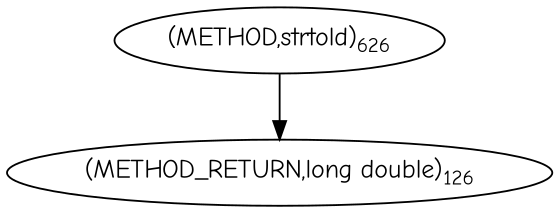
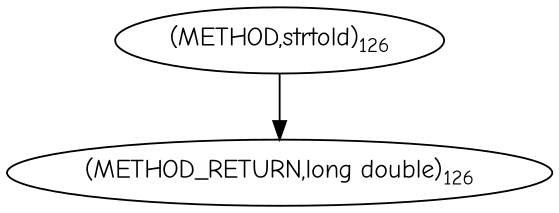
(374, 38) -> (374, 38)
